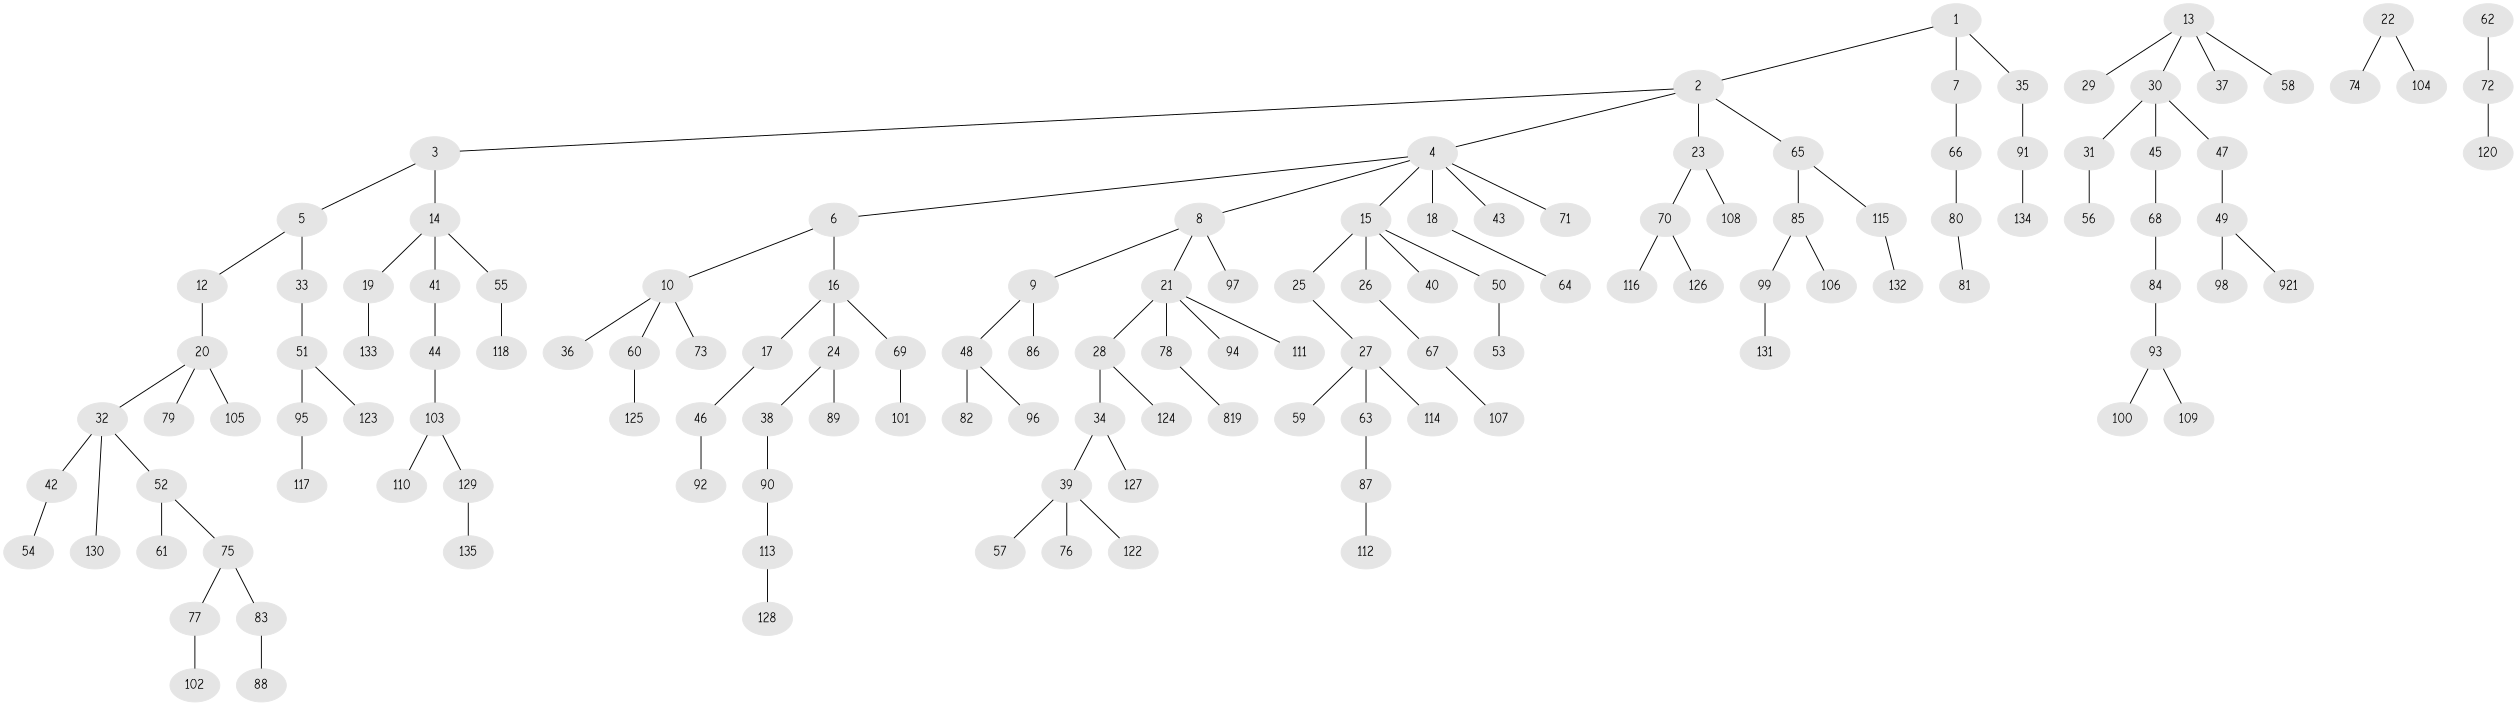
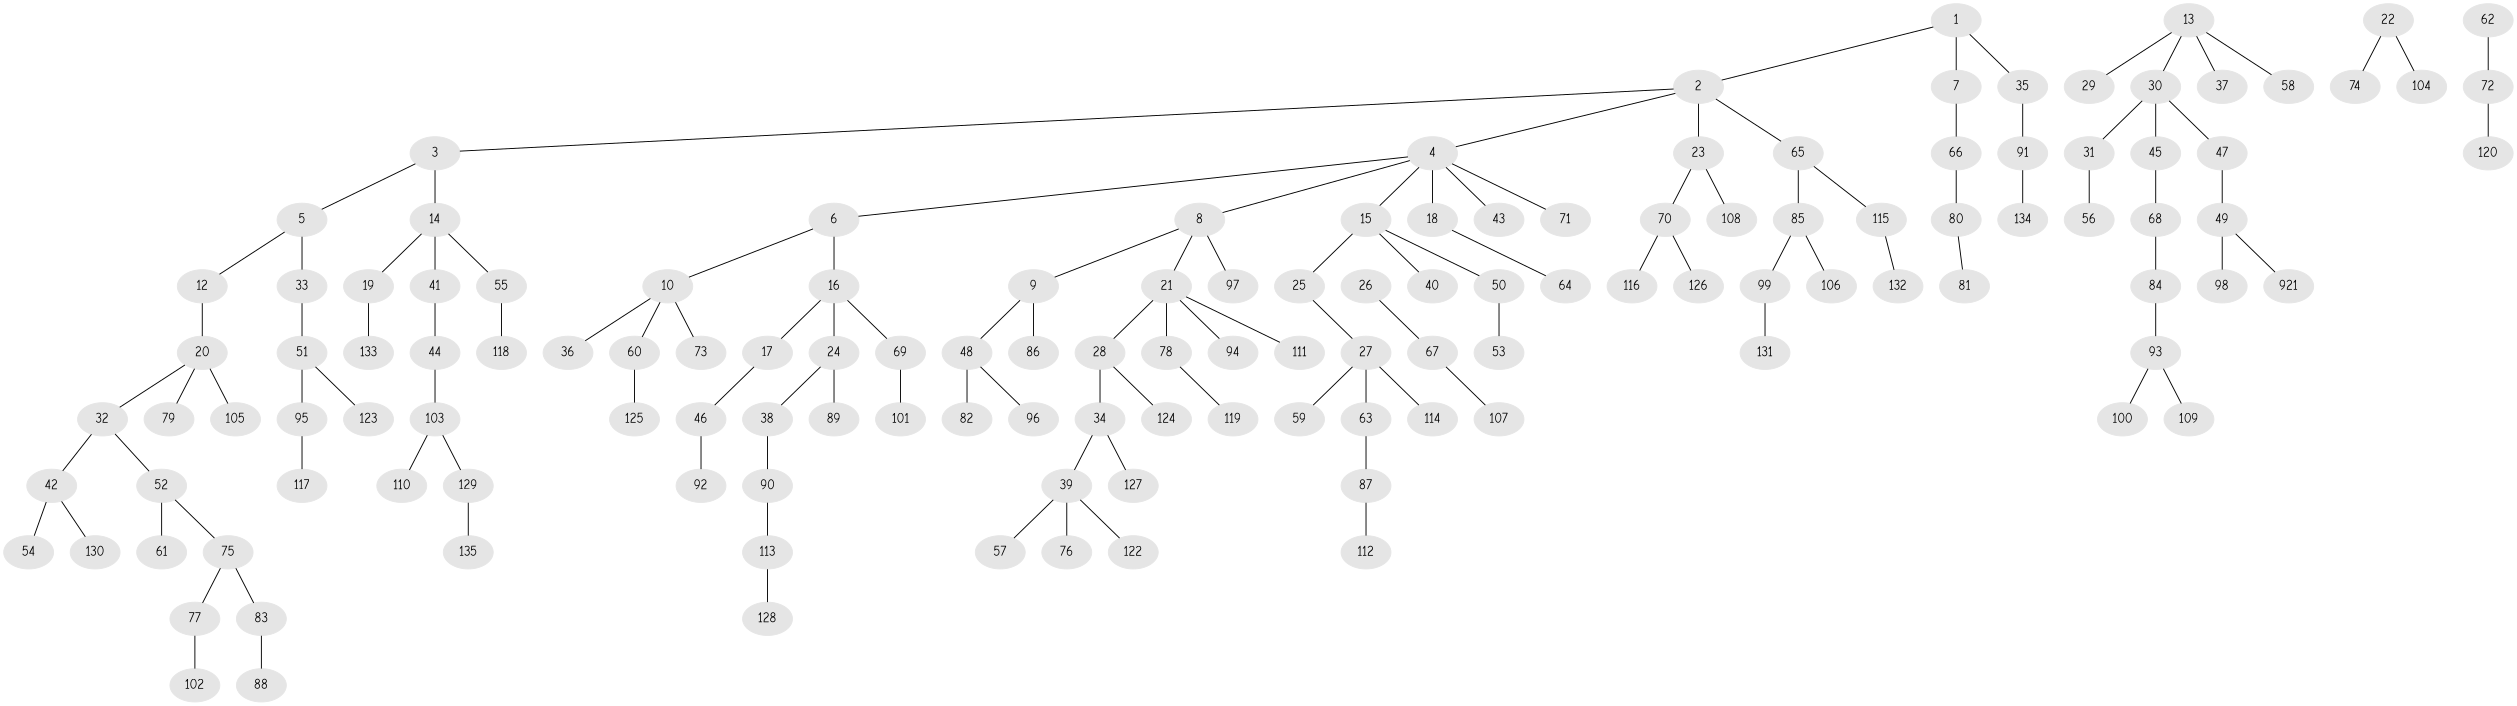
(1366, 253) -> none
(1233, 419) -> (1233, 419)
(99, 486) -> (73, 519)
